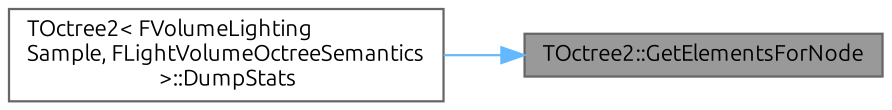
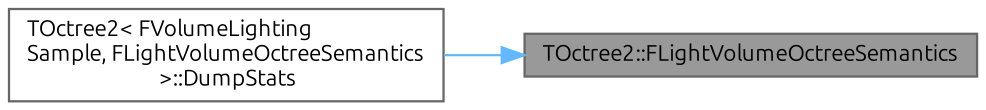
(704, 55) -> (751, 55)
